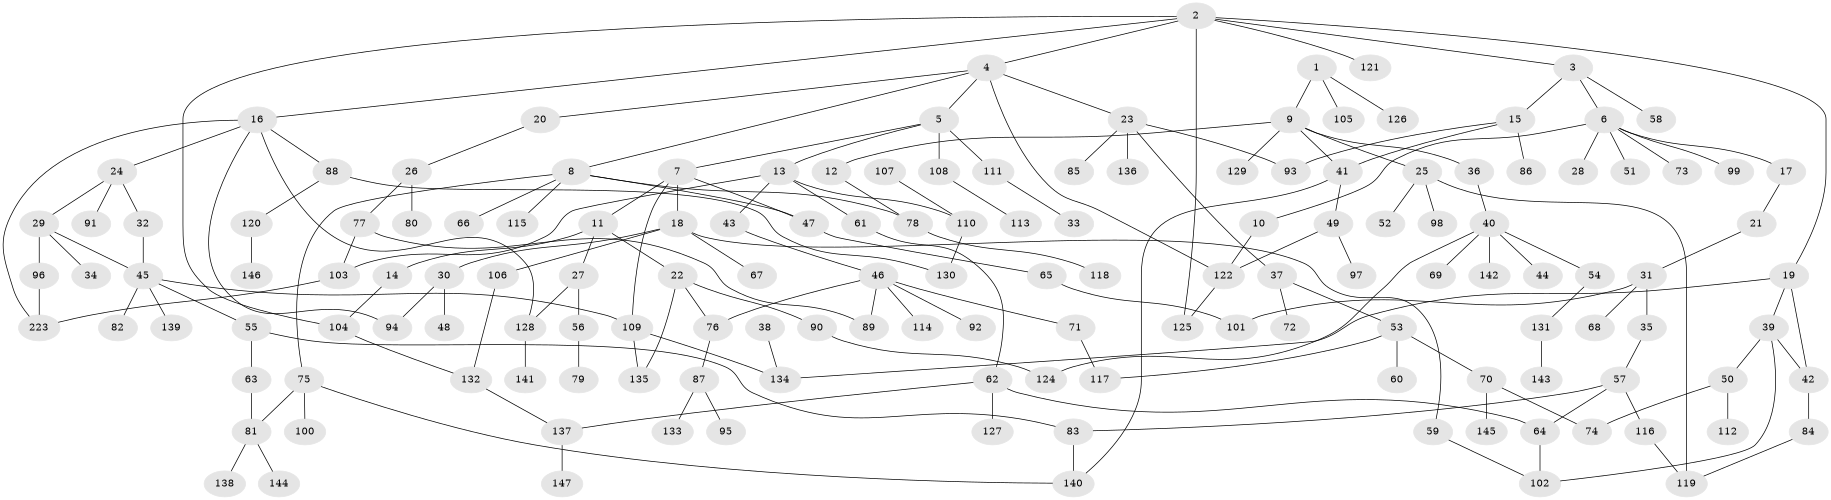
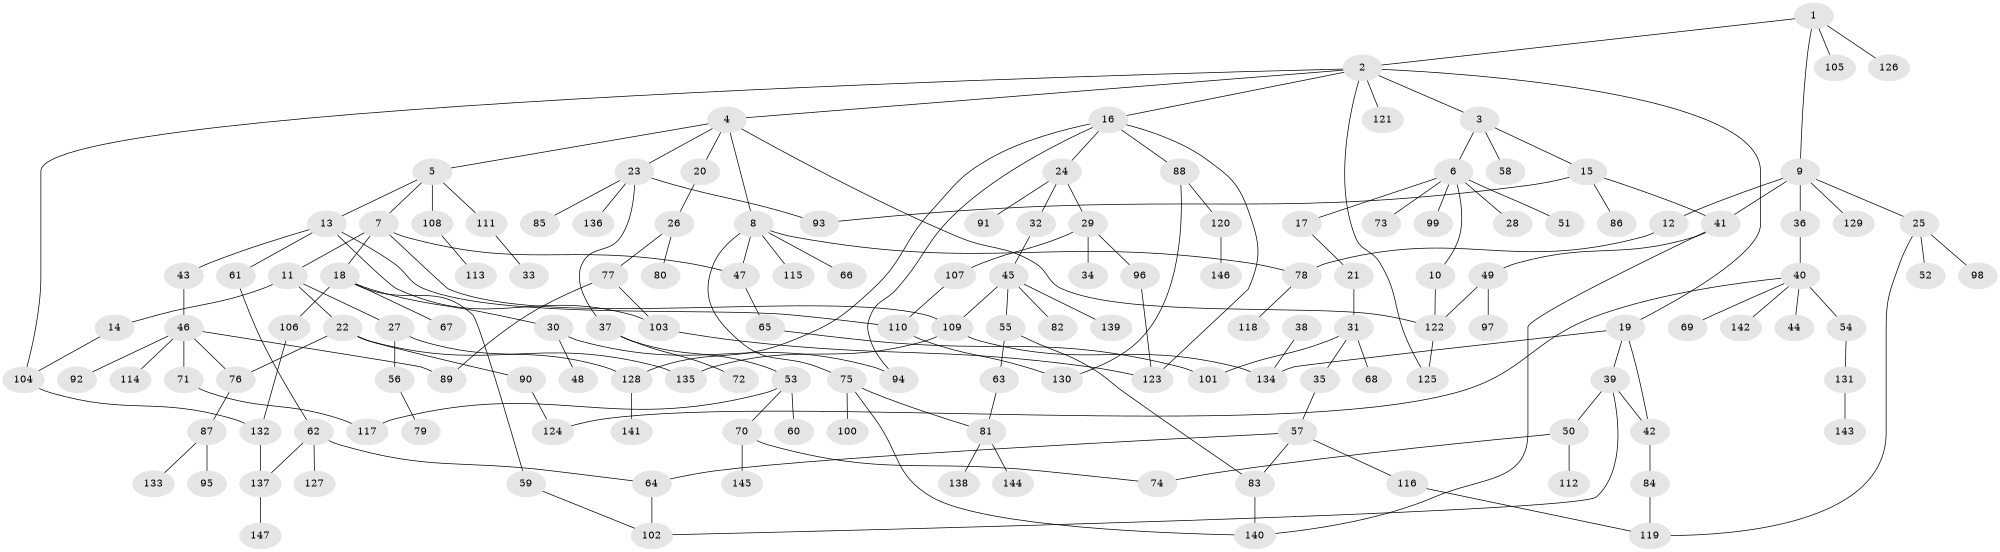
none -> (1588, 42)
(91, 250) -> (1030, 248)
(39, 328) -> (1152, 380)
